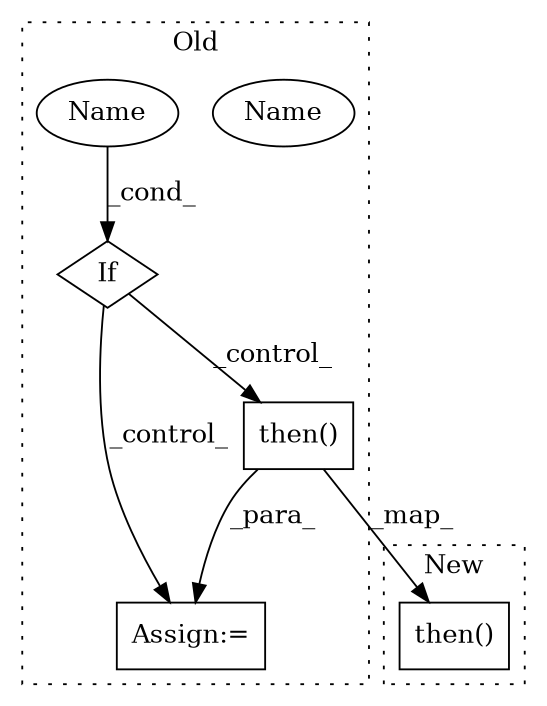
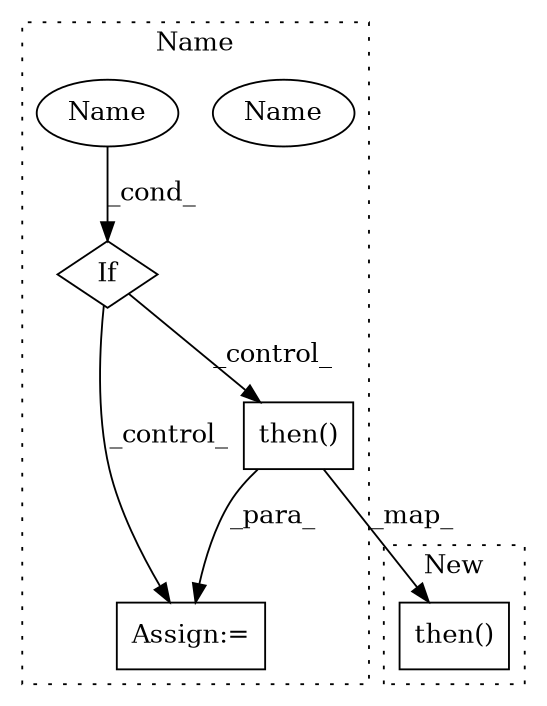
(196, 44) -> (196, 44)
